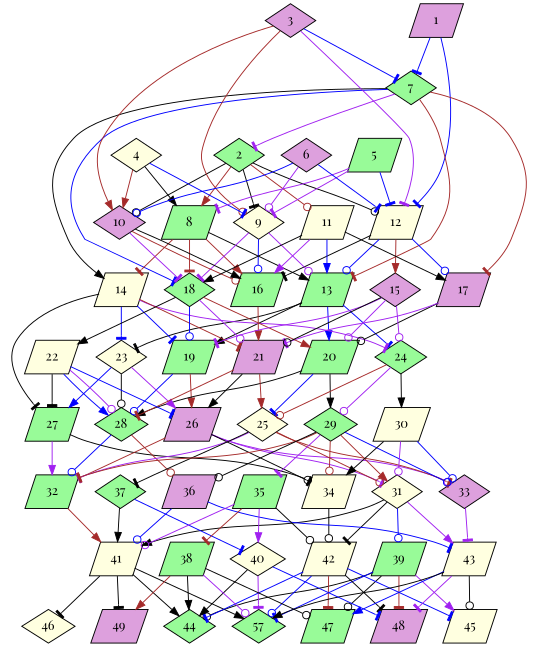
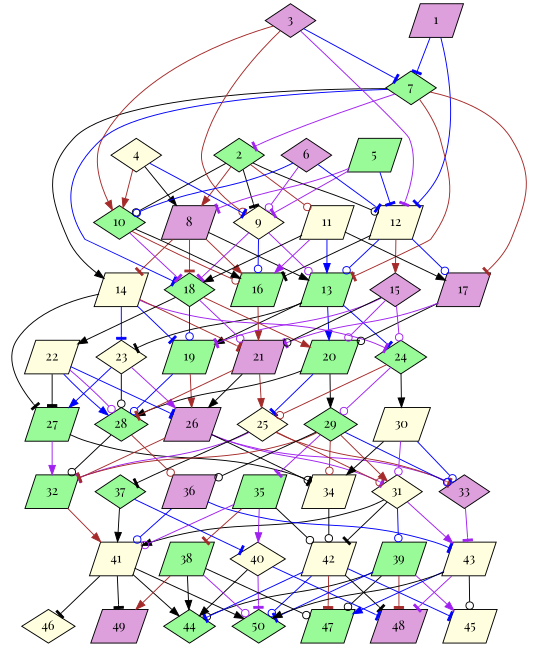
(119, 222) -> (119, 222)
(190, 222) -> (190, 222)
(93, 452) -> (93, 452)
(259, 626) -> (259, 626)
